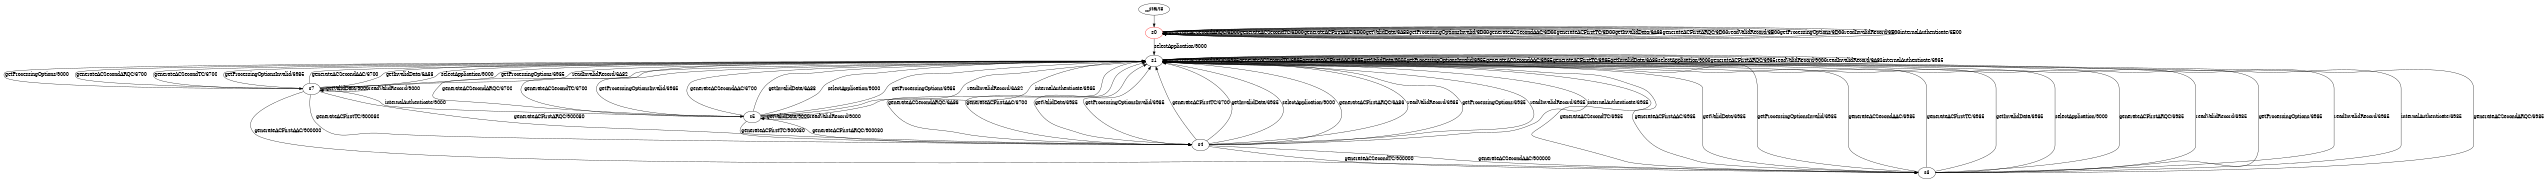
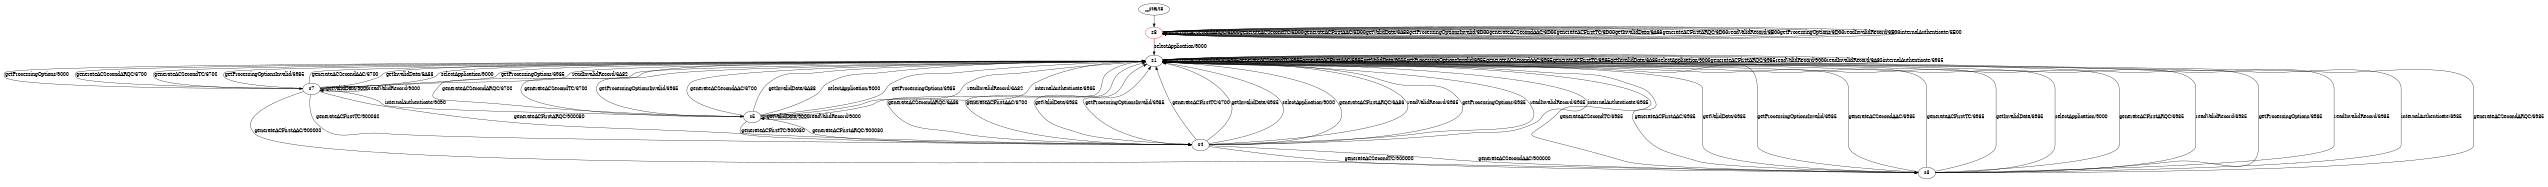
(1154, 33) -> (1154, 33)
(415, 103) -> (415, 103)
